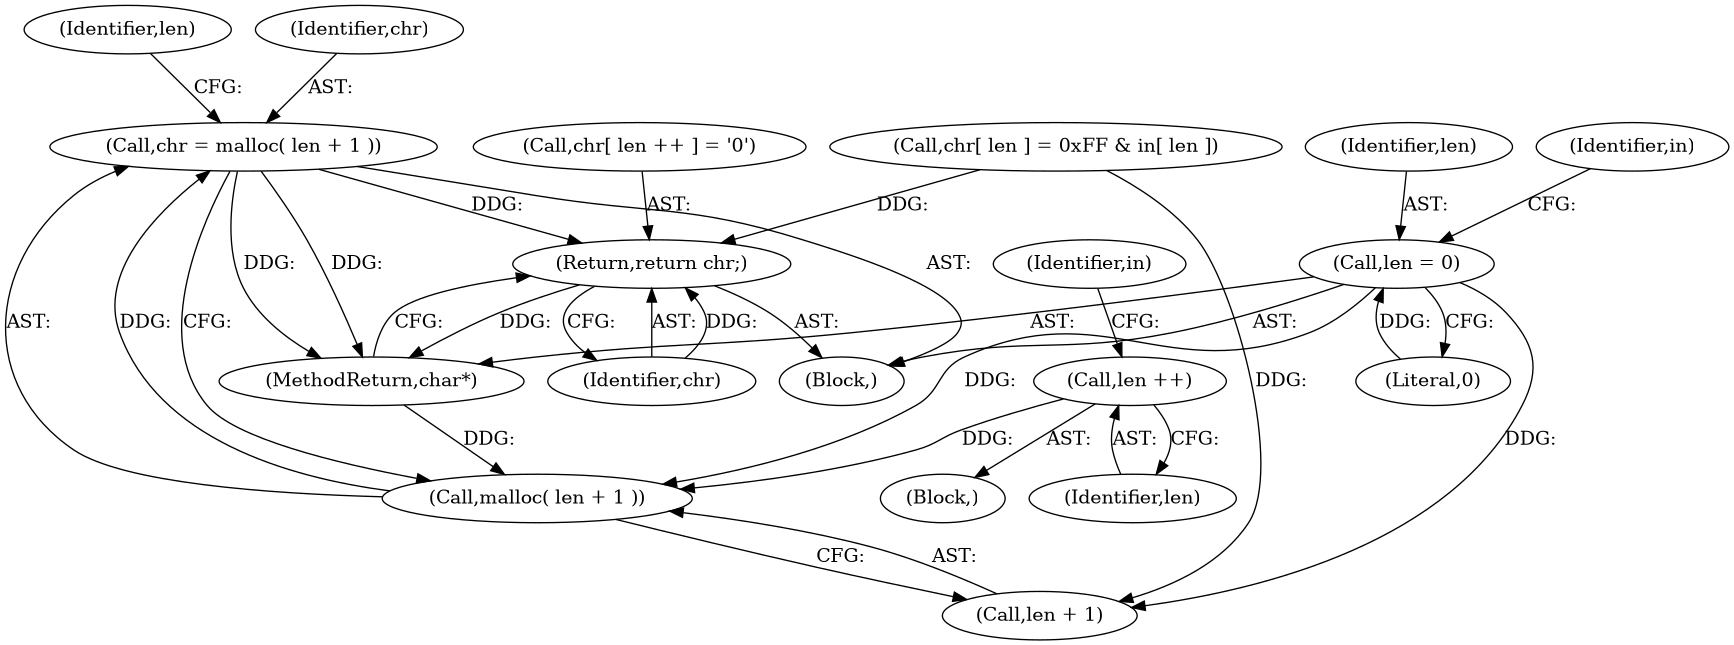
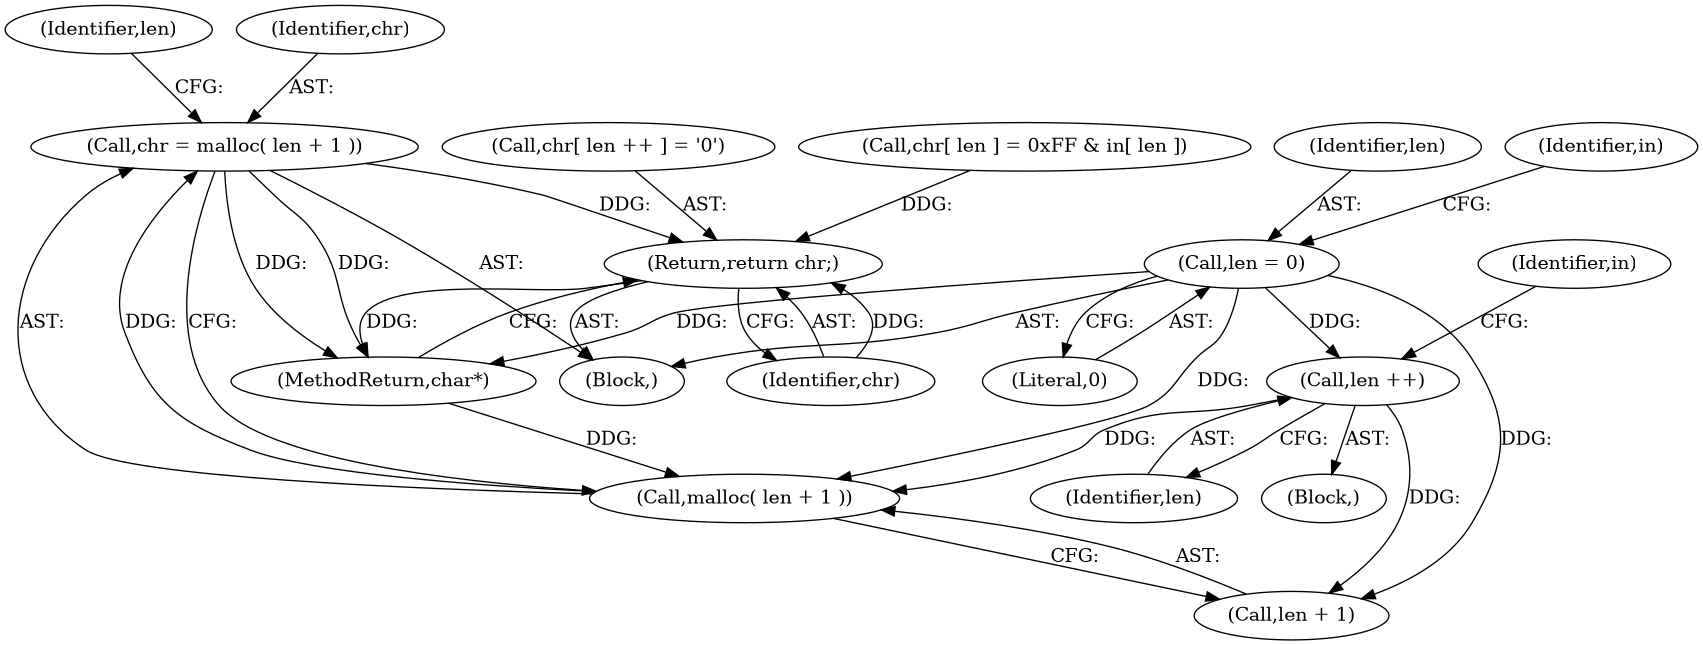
none -> (1298, 318)
(1056, 323) -> (705, 323)
(1408, 323) -> (1195, 323)
(1253, 390) -> (1405, 505)
